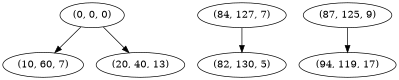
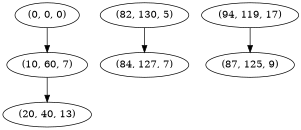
(114, 37) -> (47, 86)
(242, 37) -> (145, 37)
(348, 37) -> (250, 37)
